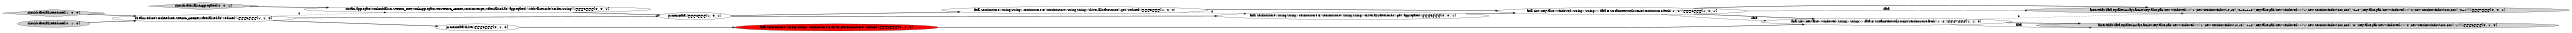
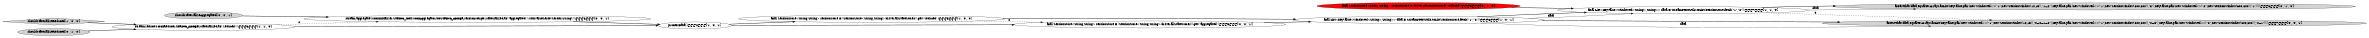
(203, 6) -> (203, 15)
(477, 27) -> none
